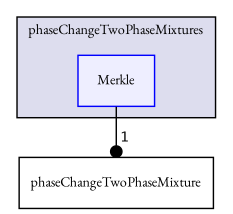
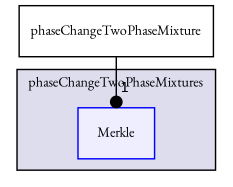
(116, 126) -> (116, 79)
